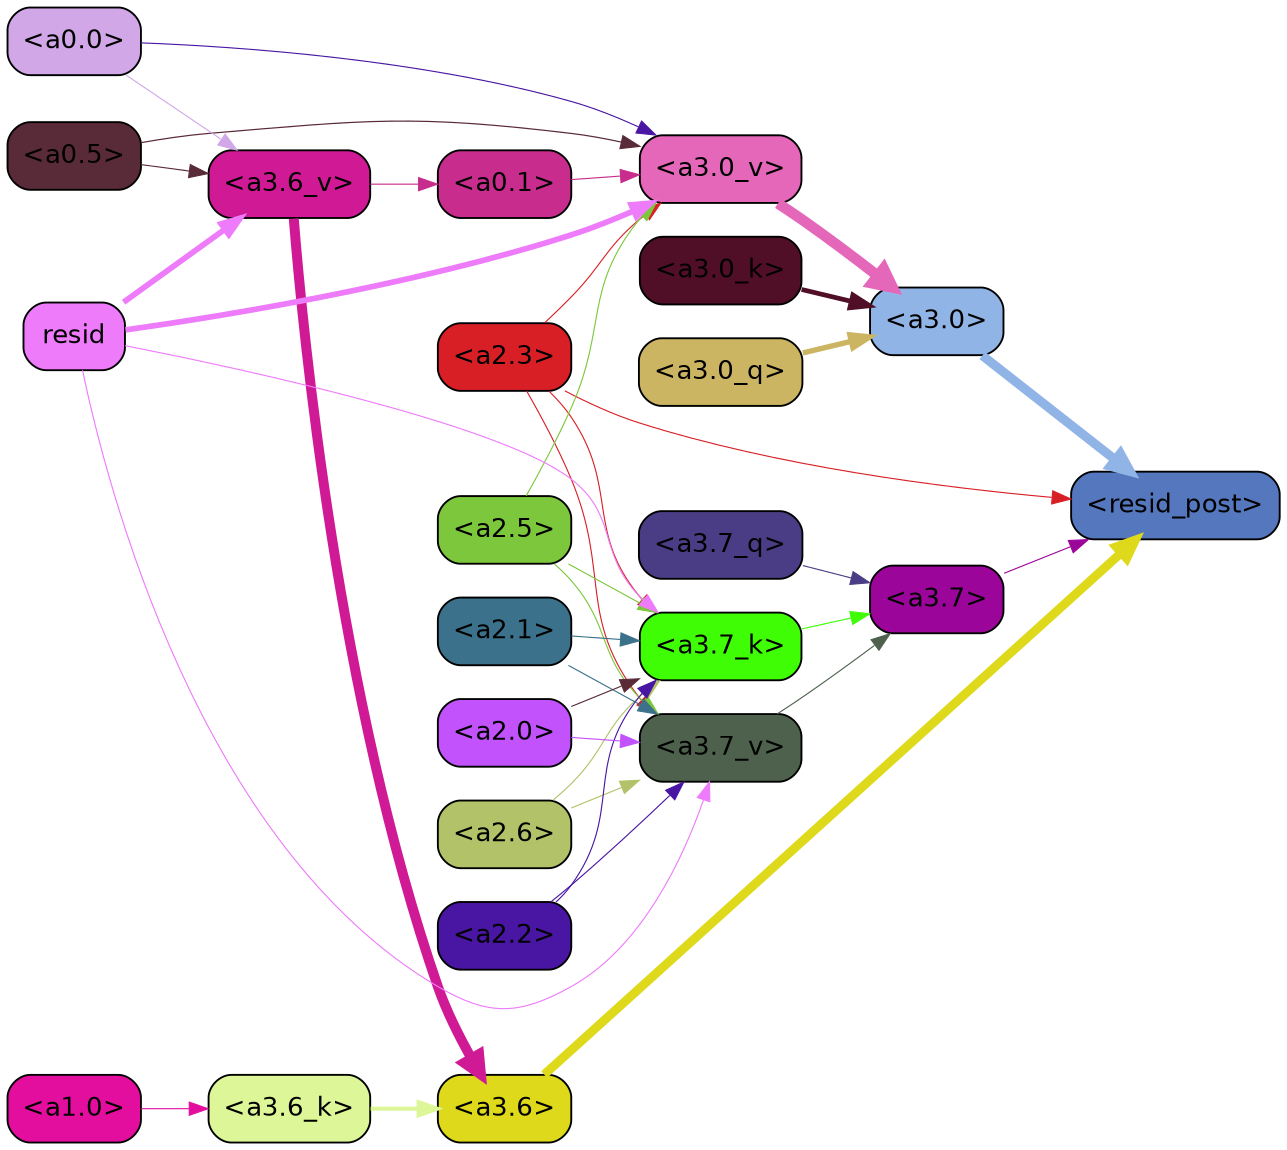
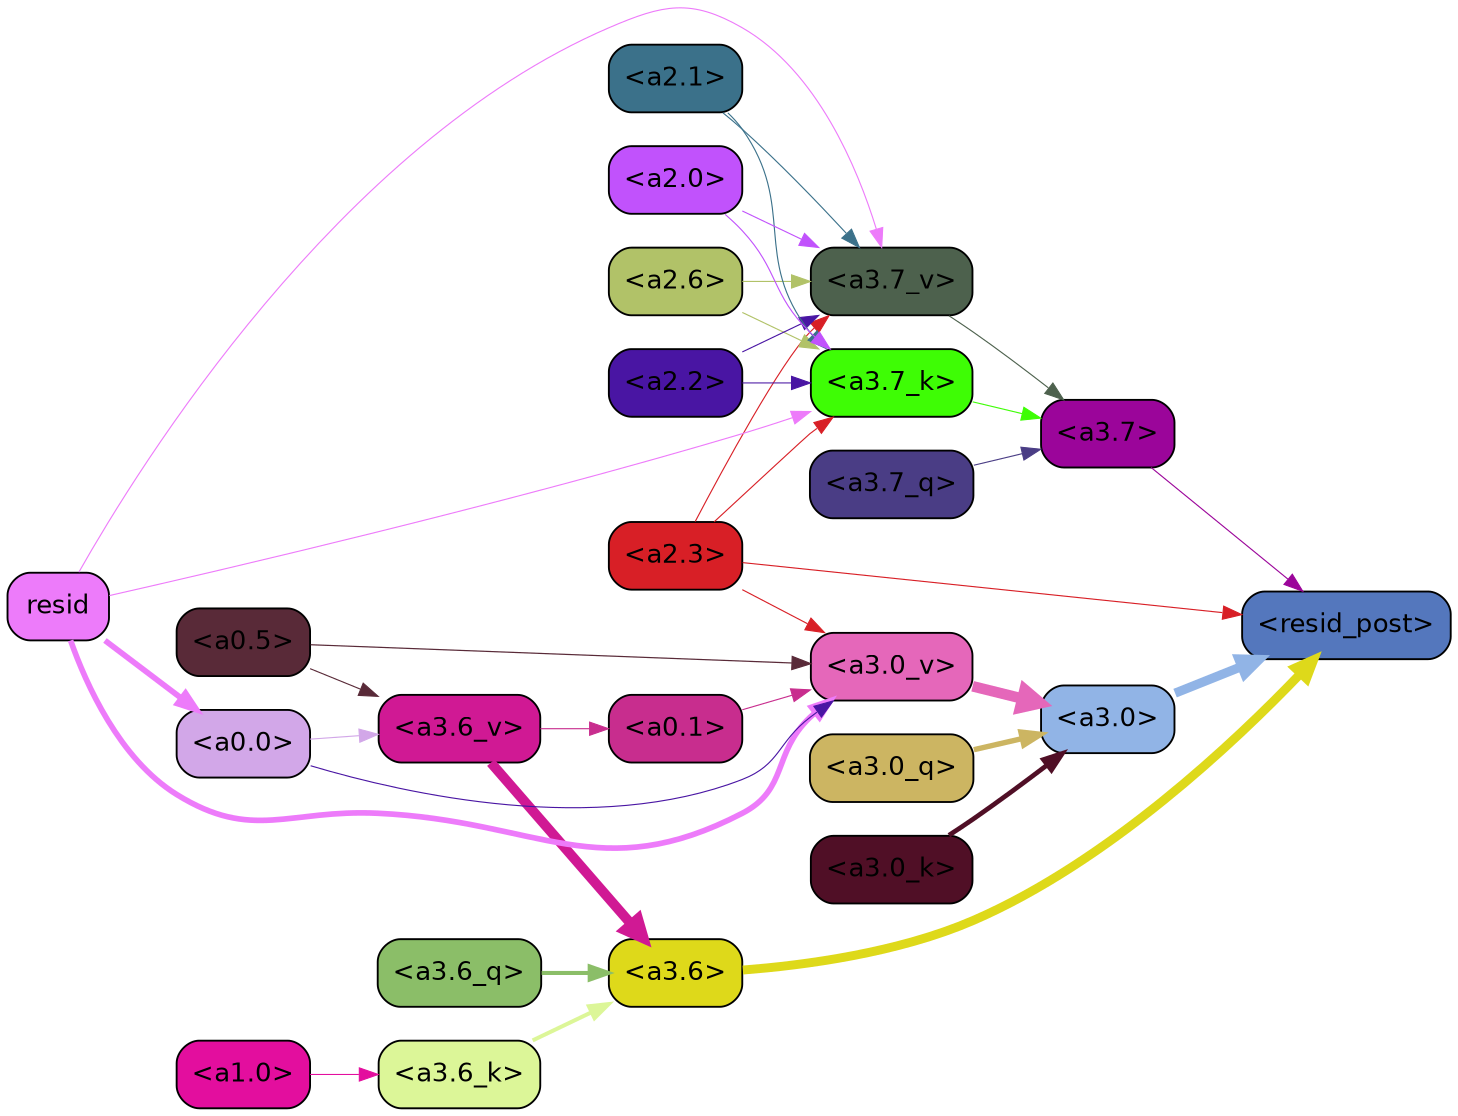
(174, 266) -> (143, 669)
(505, 530) -> none
(597, 696) -> (768, 268)
none -> (459, 973)
